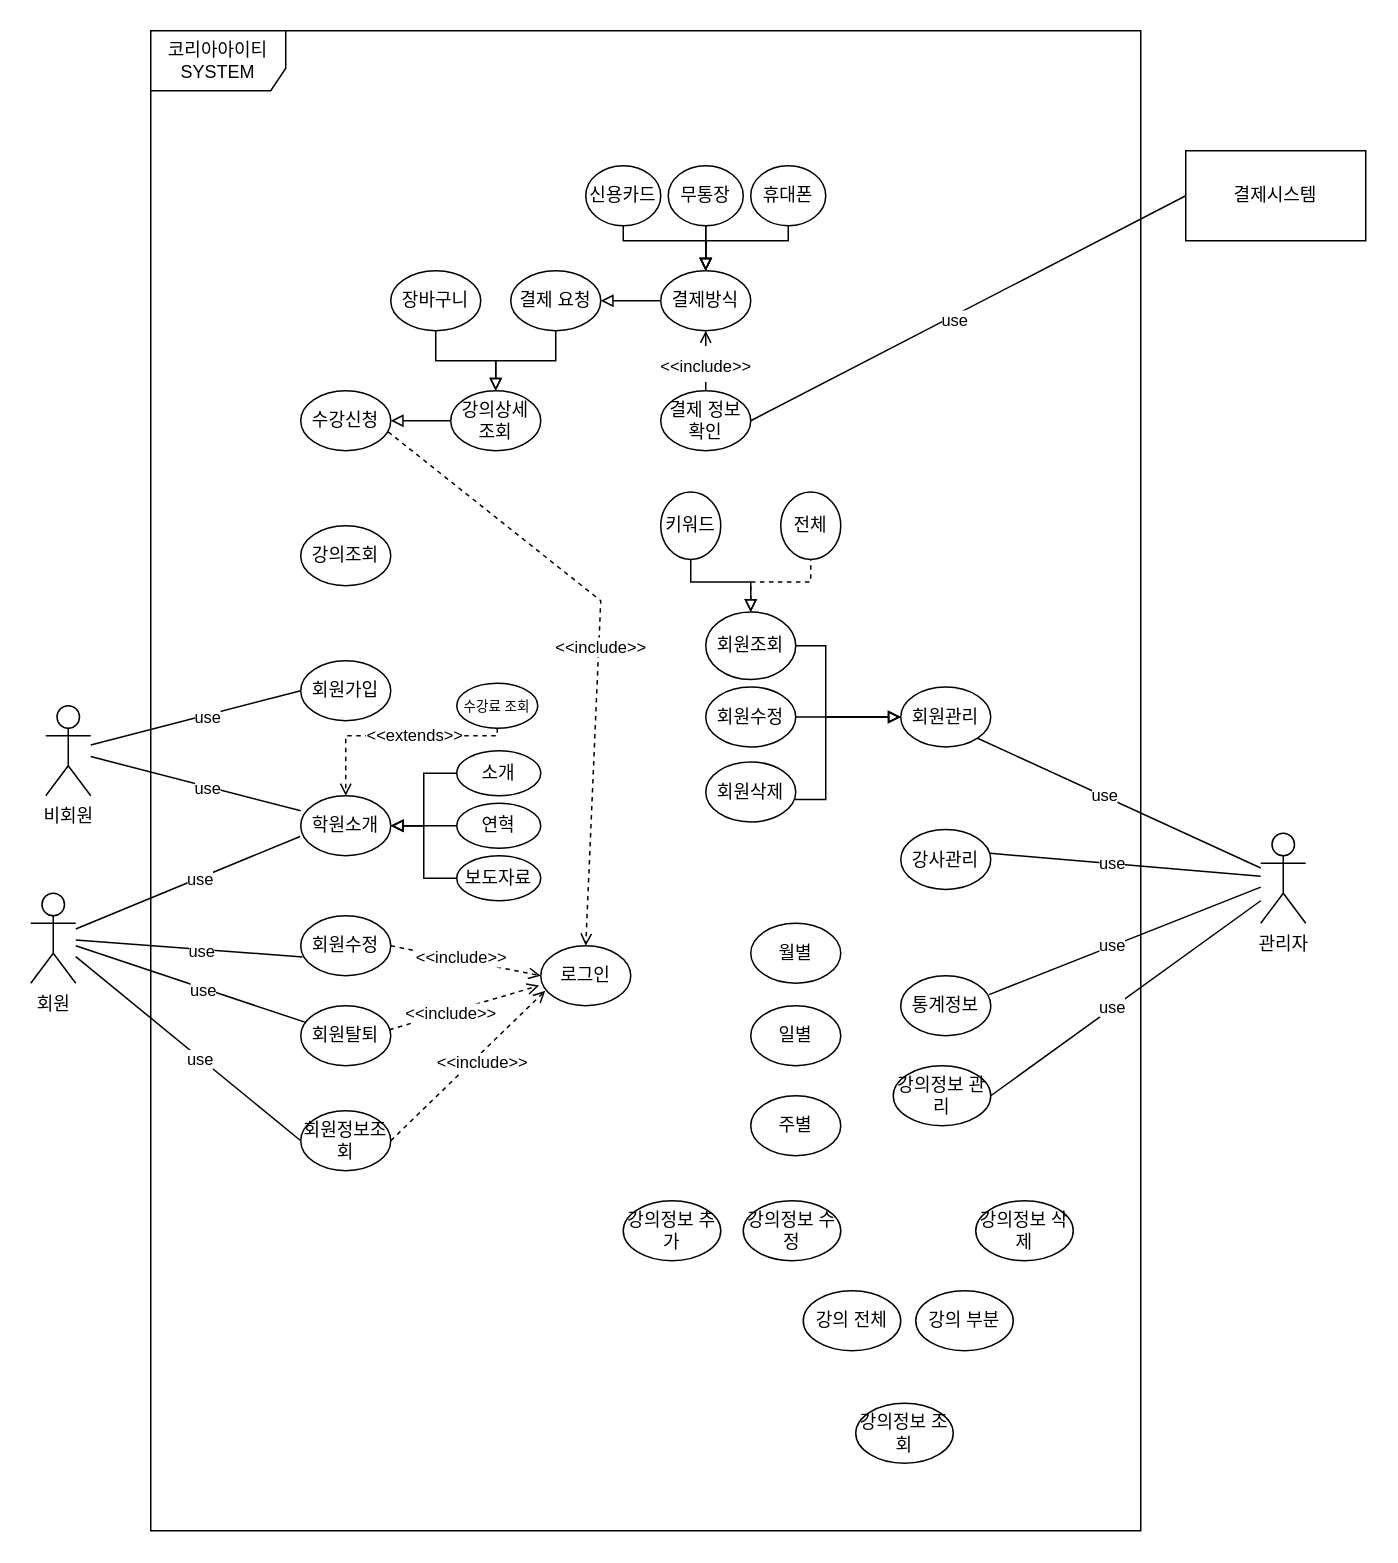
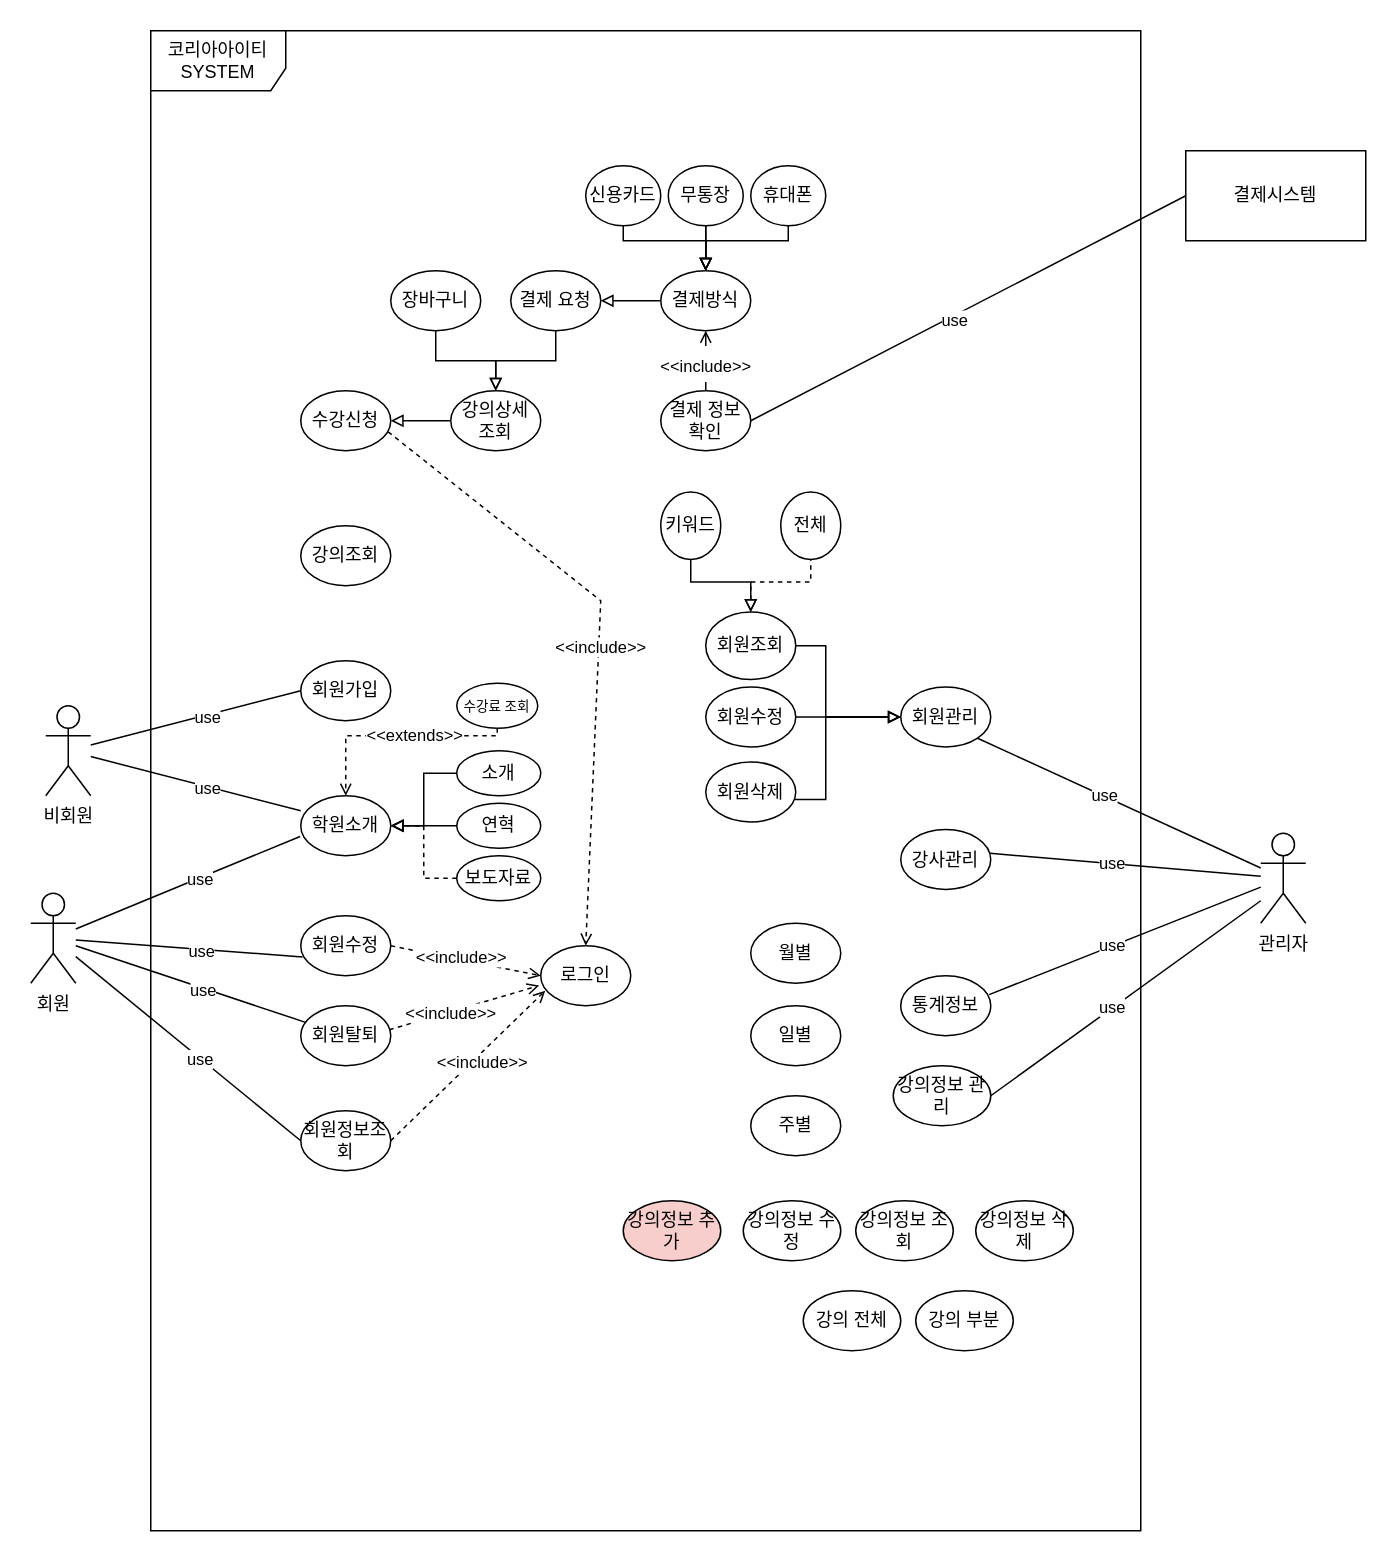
(424, 868) -> (424, 868)
(672, 1231) -> (672, 1231)
(905, 1433) -> (905, 1231)
